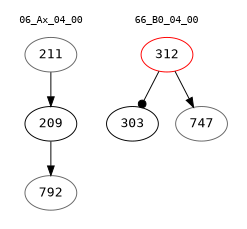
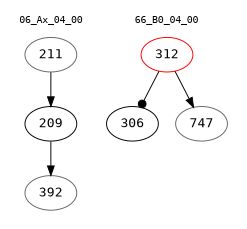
(132, 124) -> (132, 124)
(51, 193) -> (51, 193)
